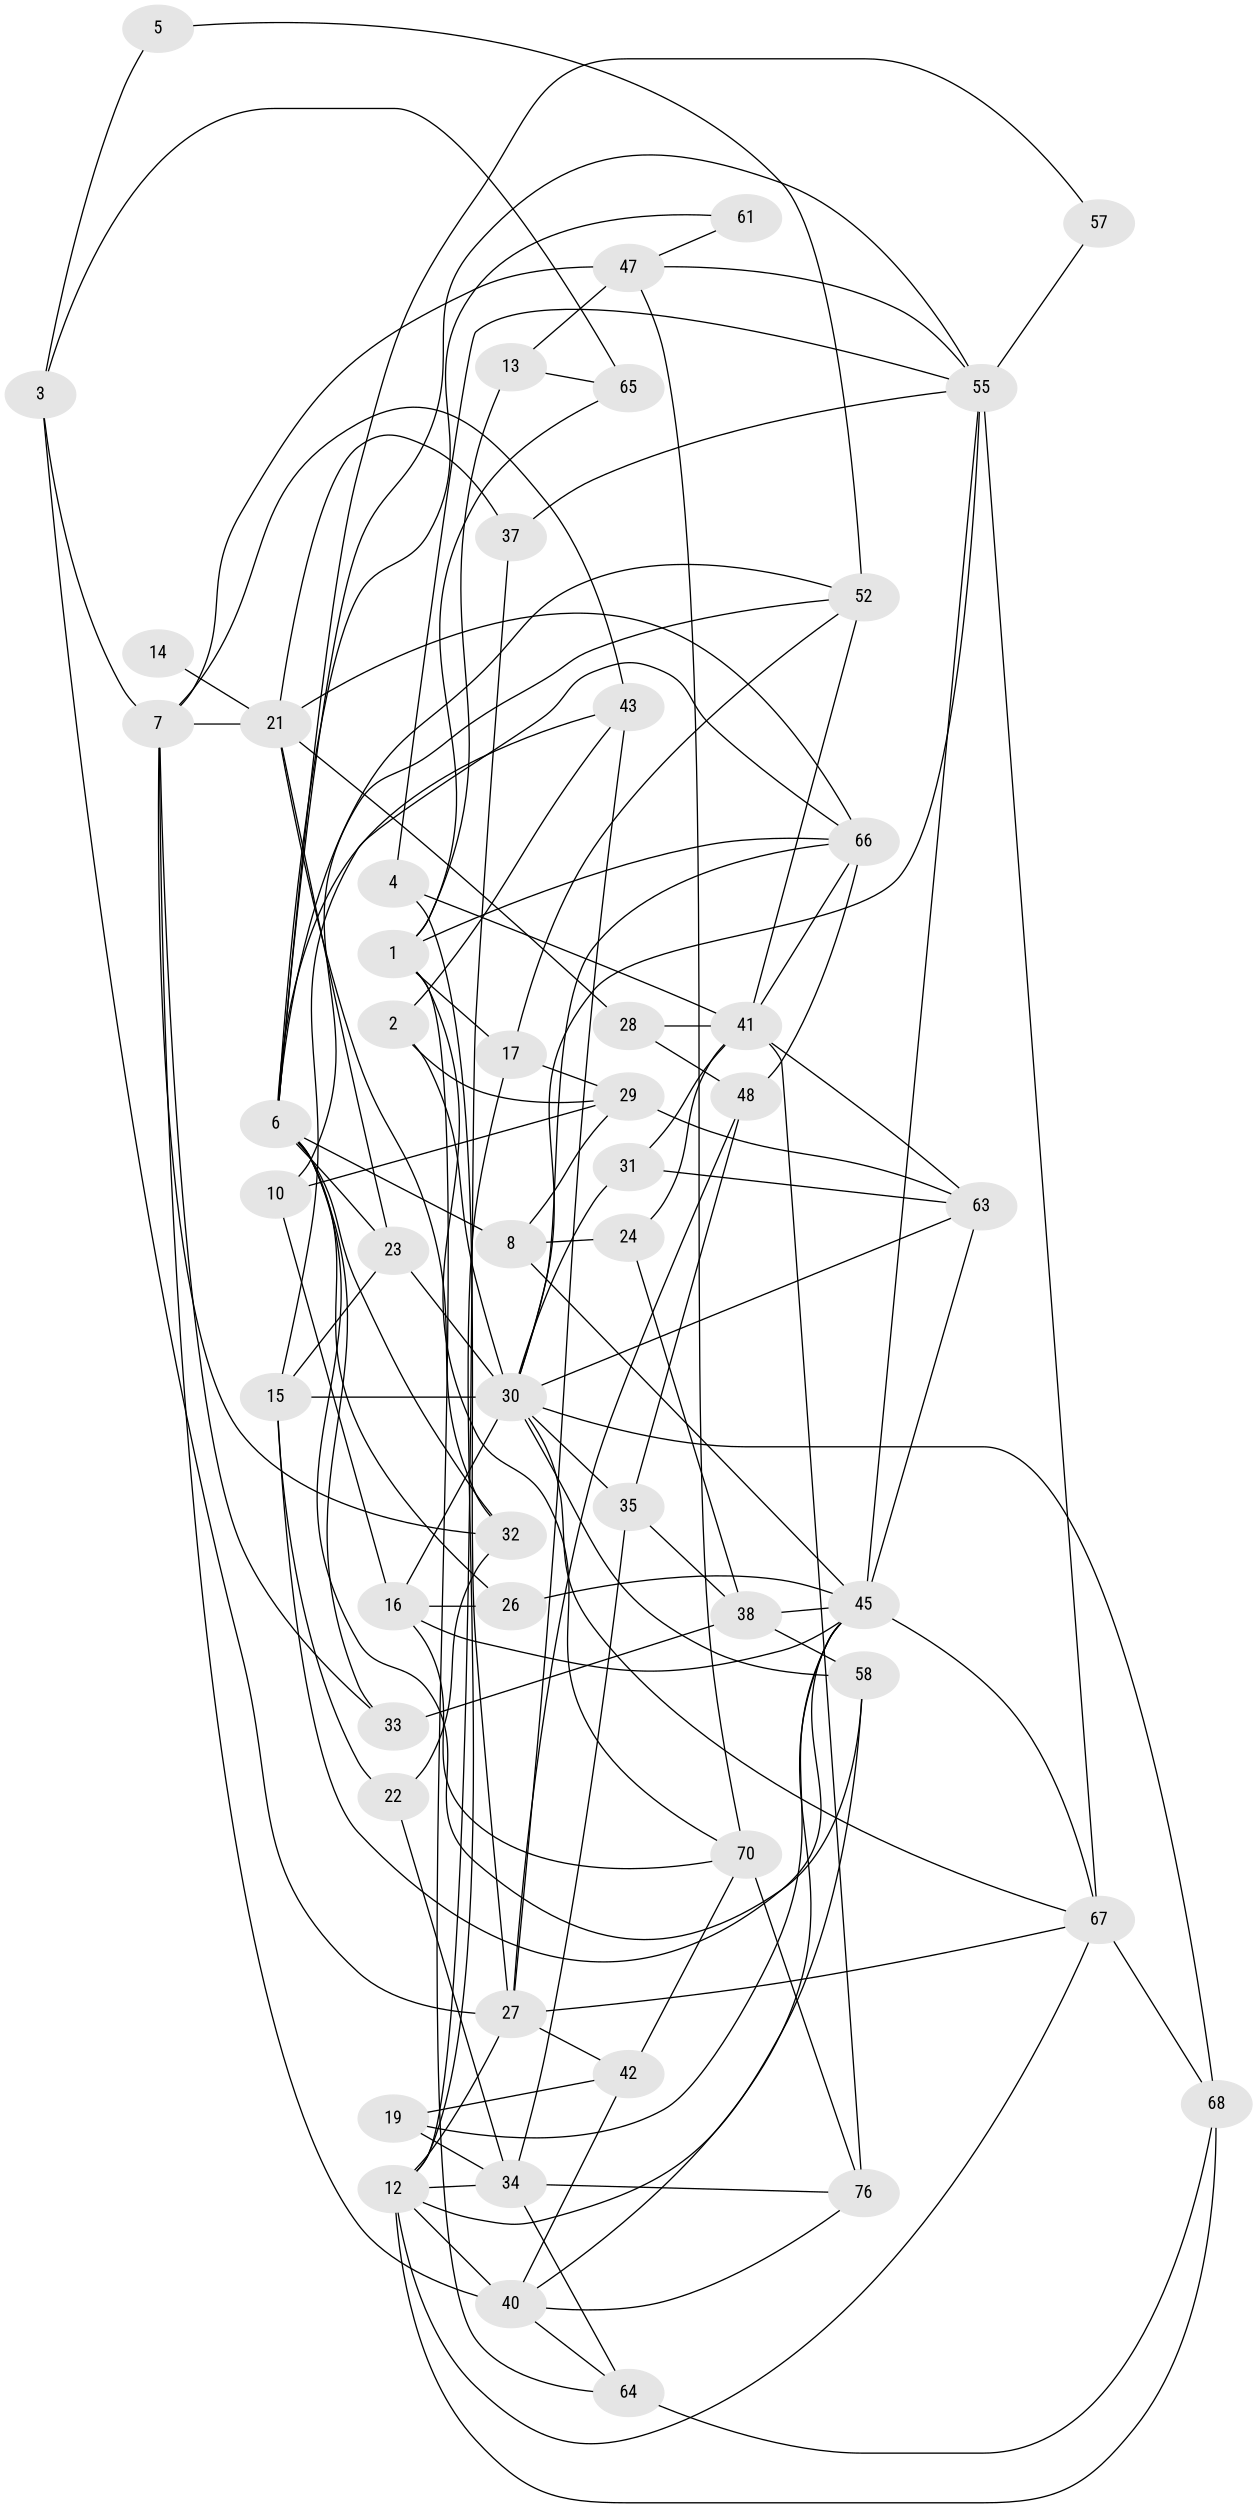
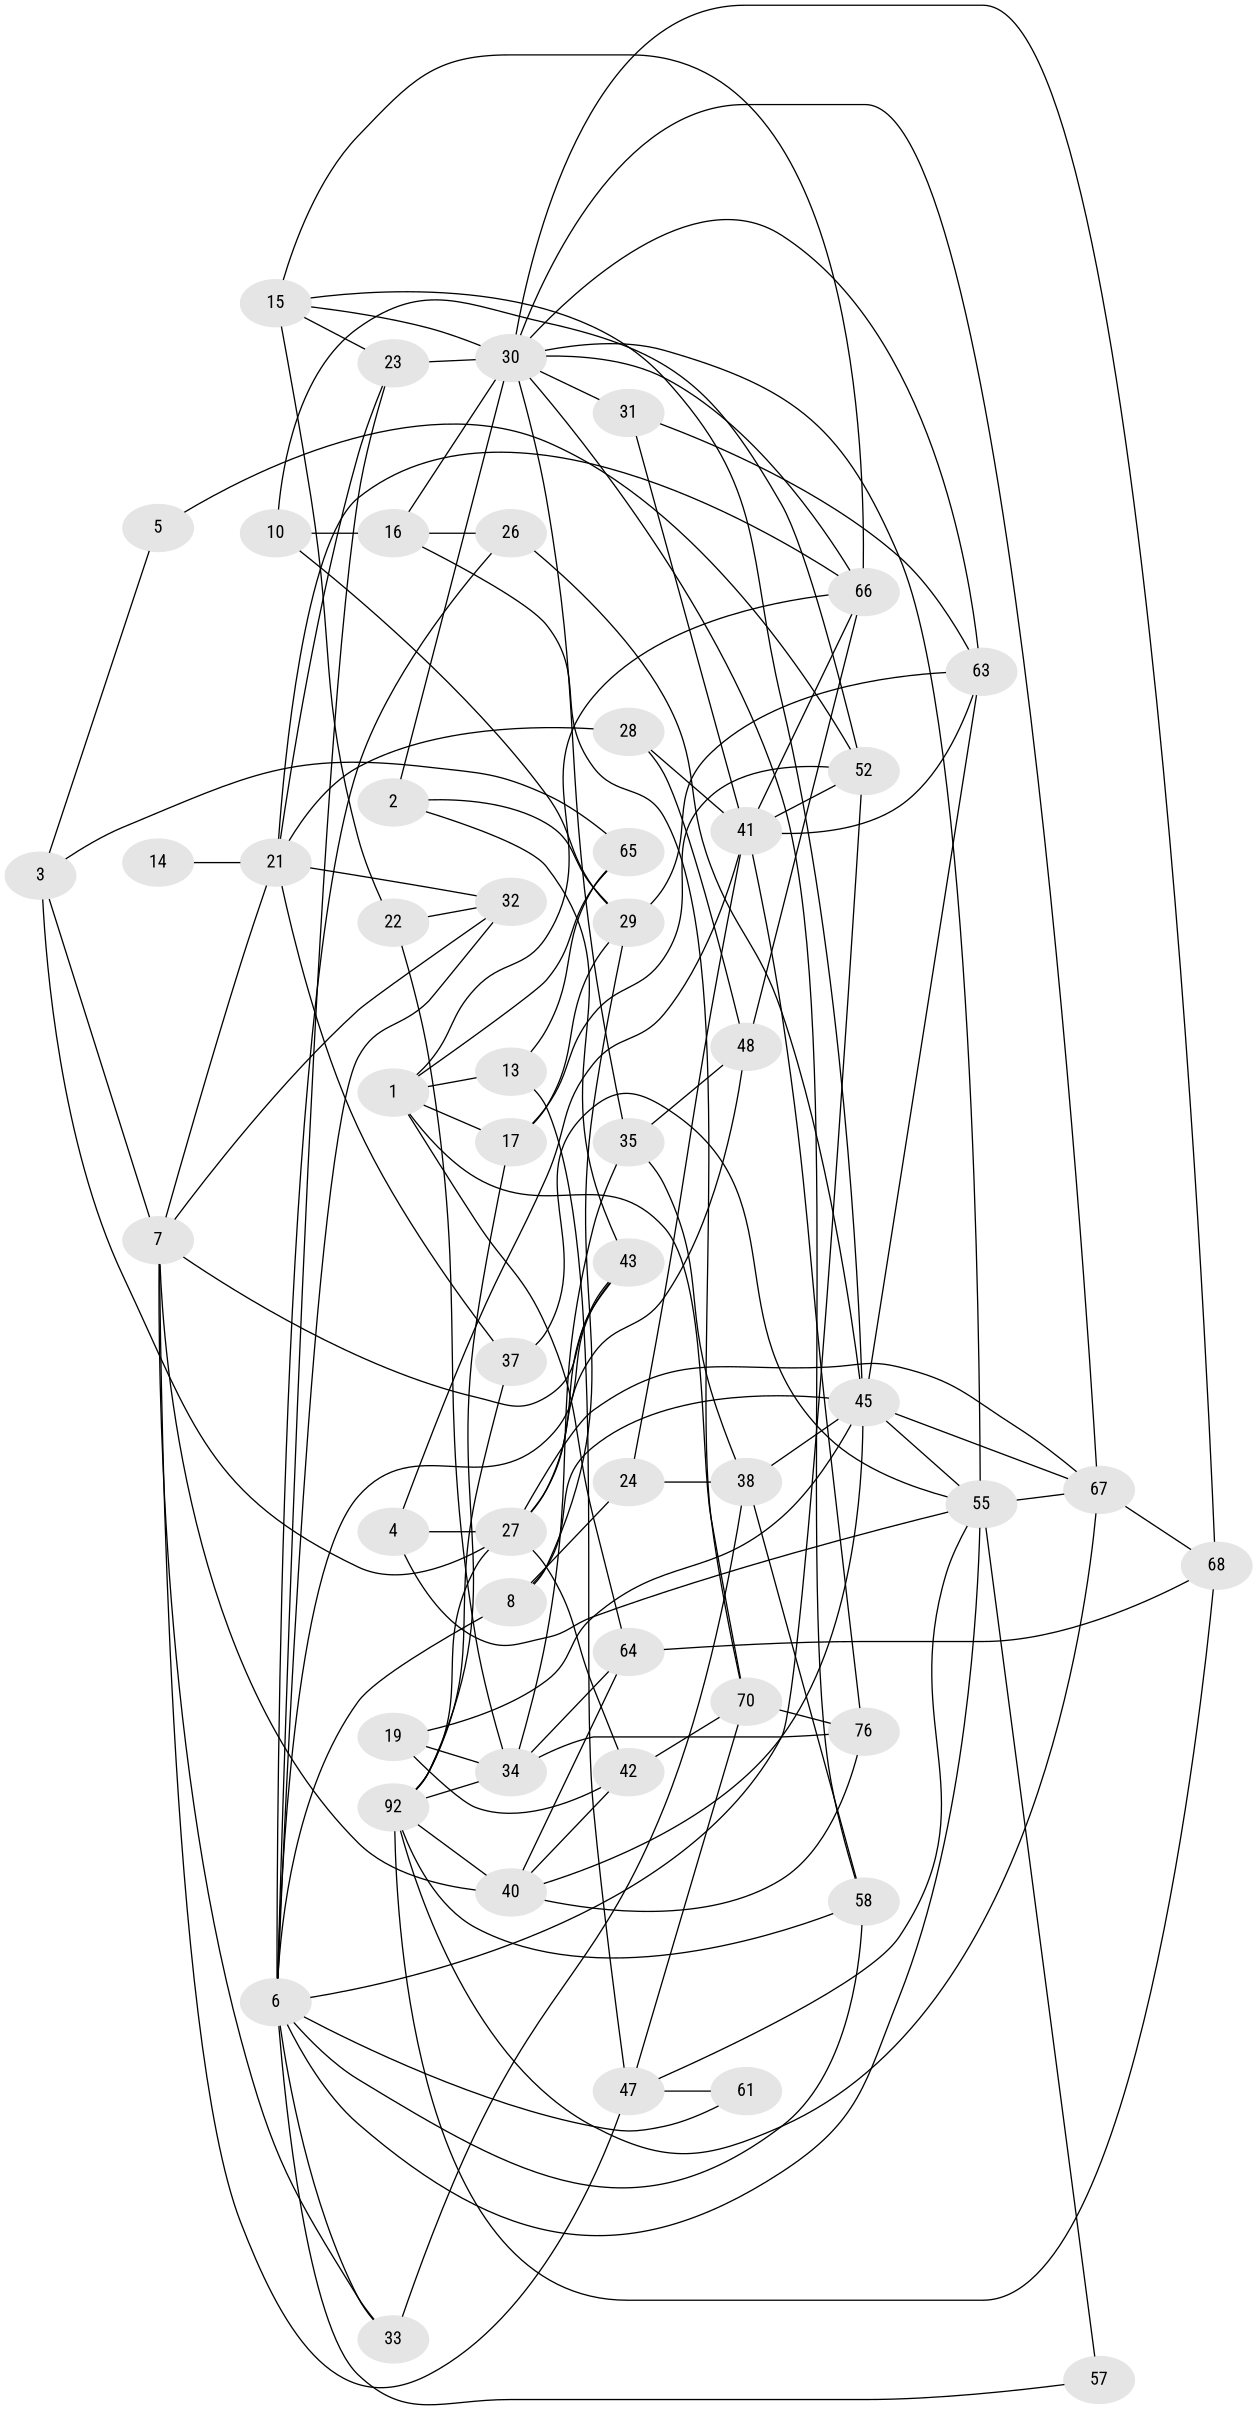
(621, 1670) -> none
(393, 2189) -> (393, 1807)
